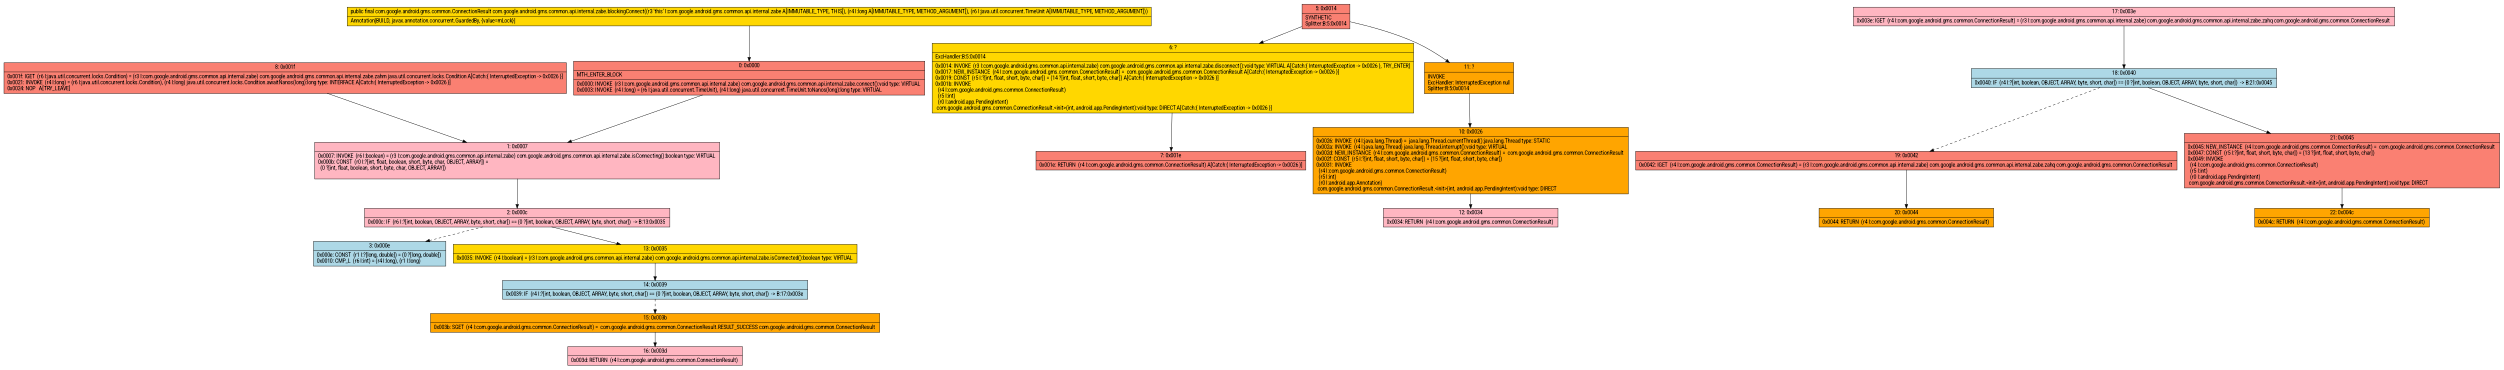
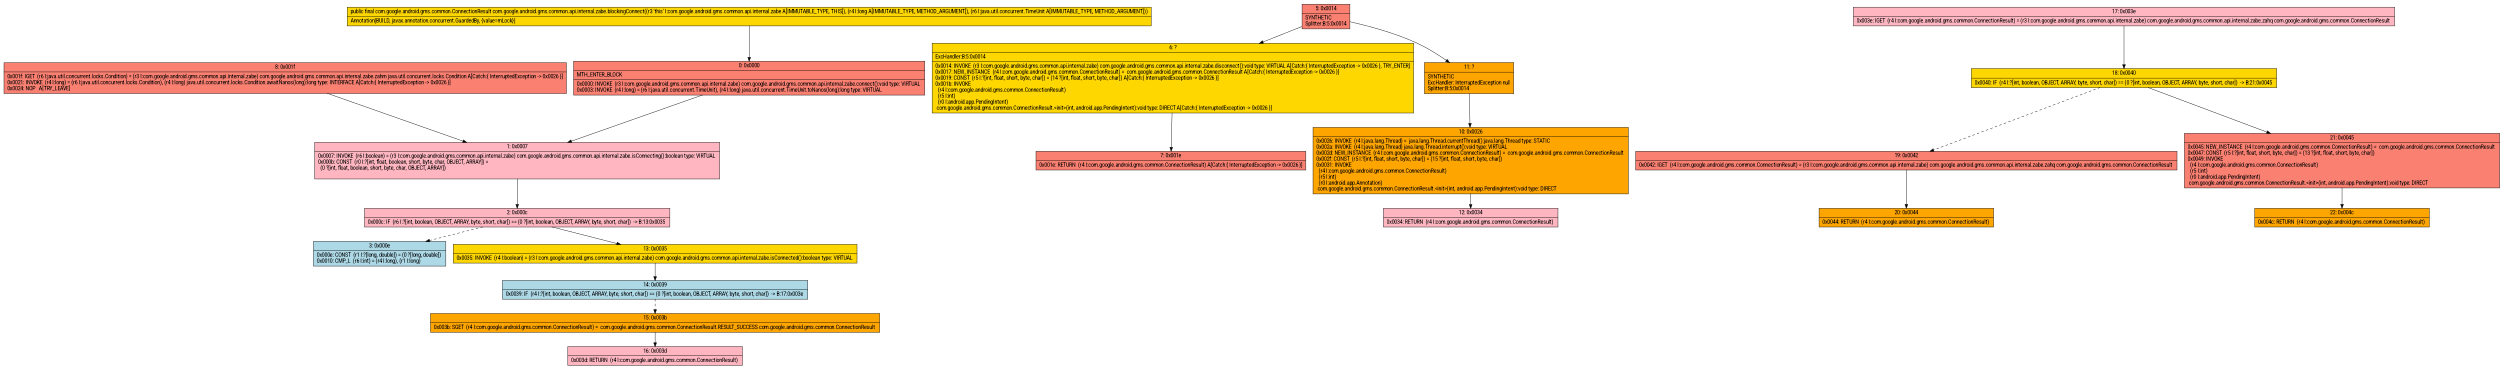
(1436, 77) -> (1441, 77)
(2124, 78) -> (2124, 78)
